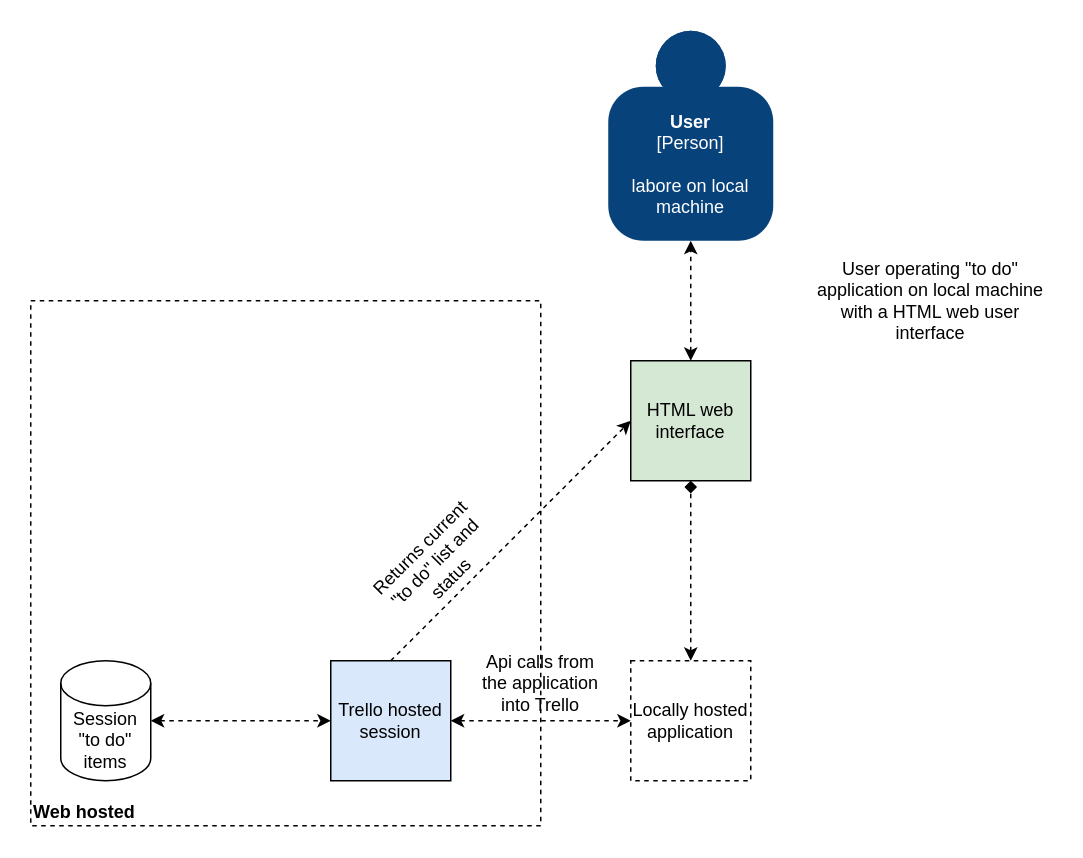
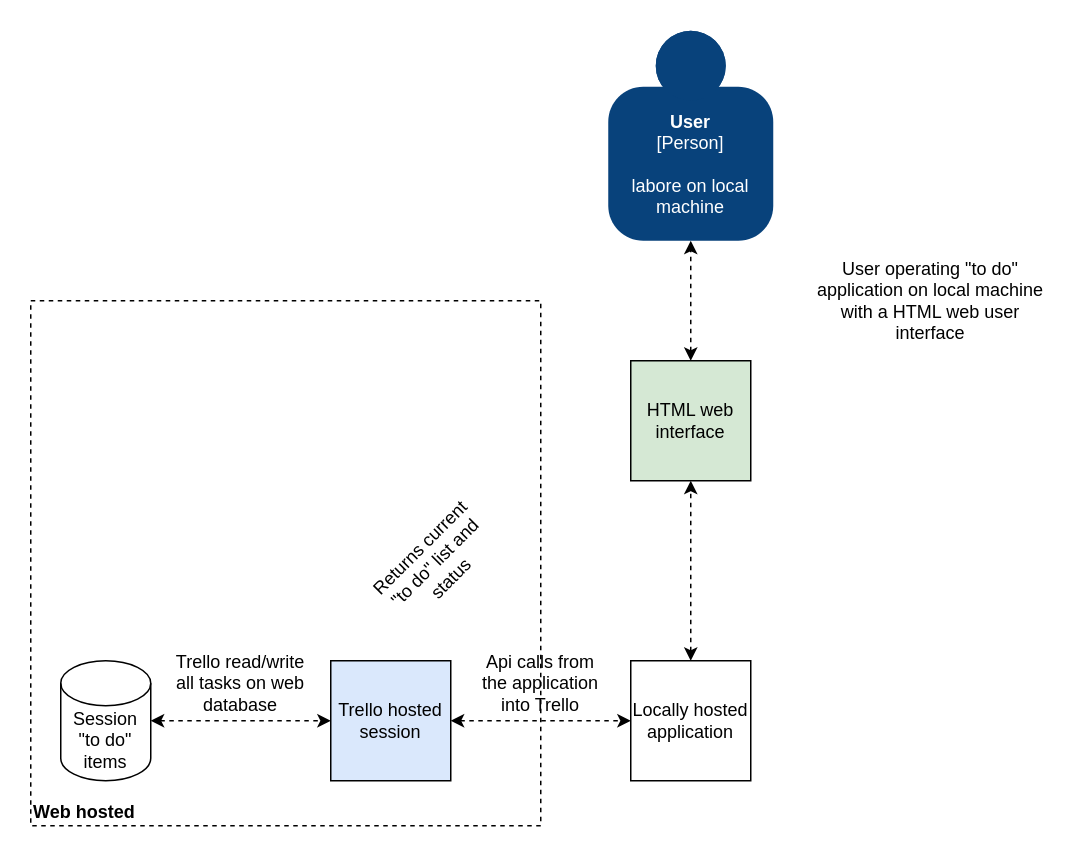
(691, 493) -> (691, 492)
(507, 544) -> none
none -> (241, 683)
(691, 721) -> (691, 721)
